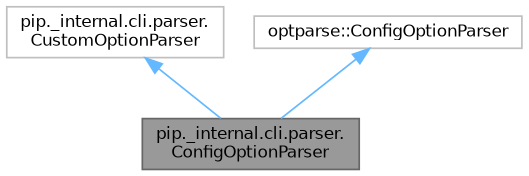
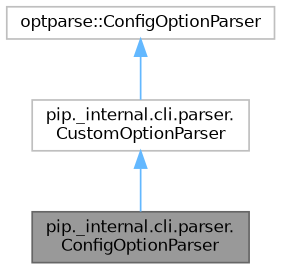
(318, 89) -> (141, 78)
